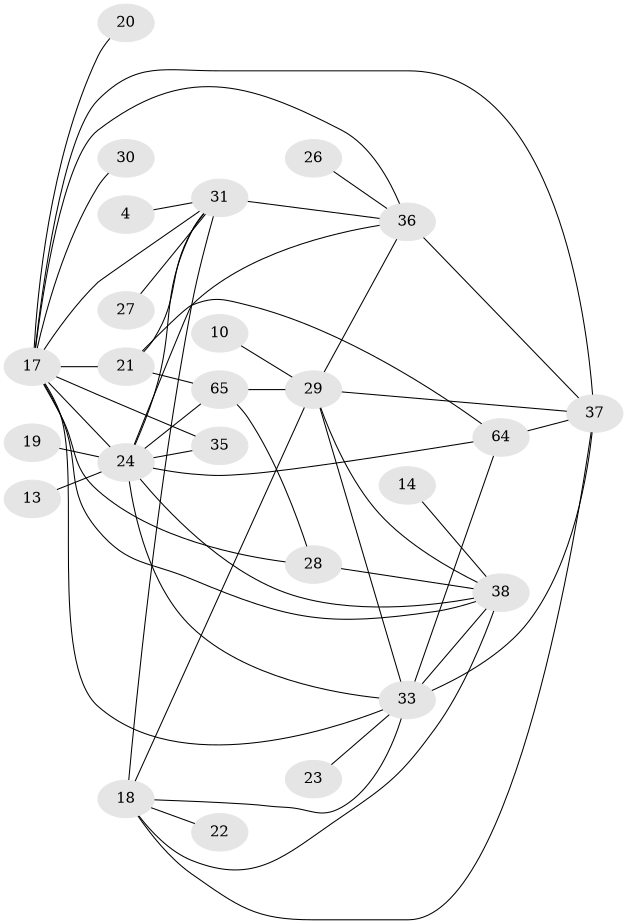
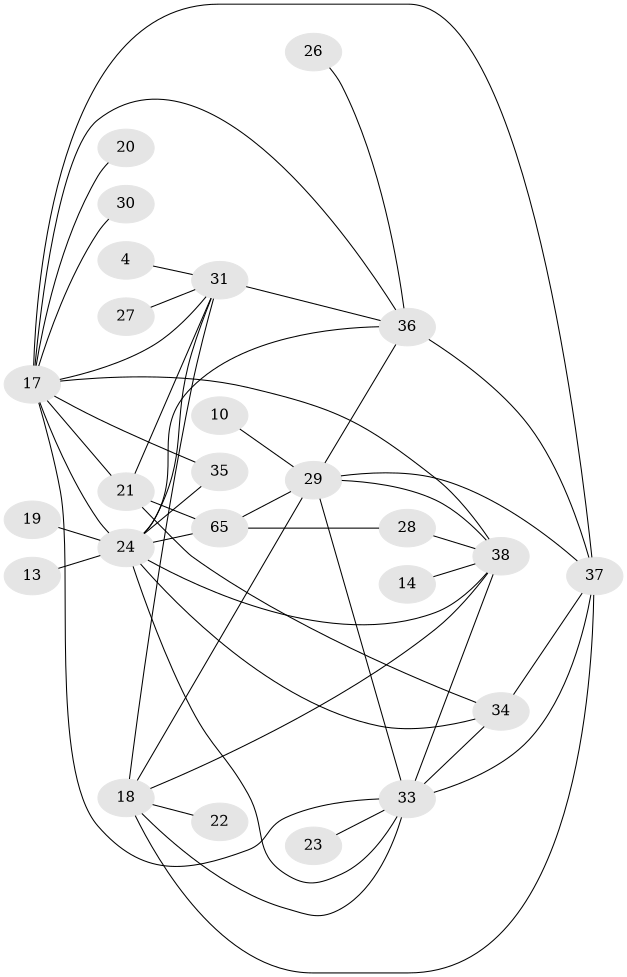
(501, 438) -> (501, 711)
(125, 510) -> none
